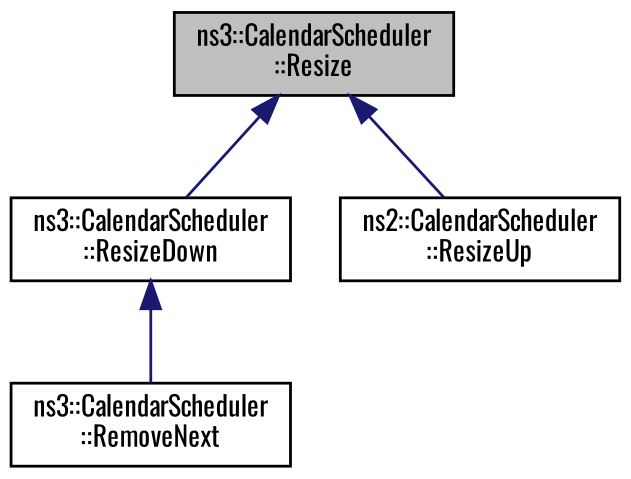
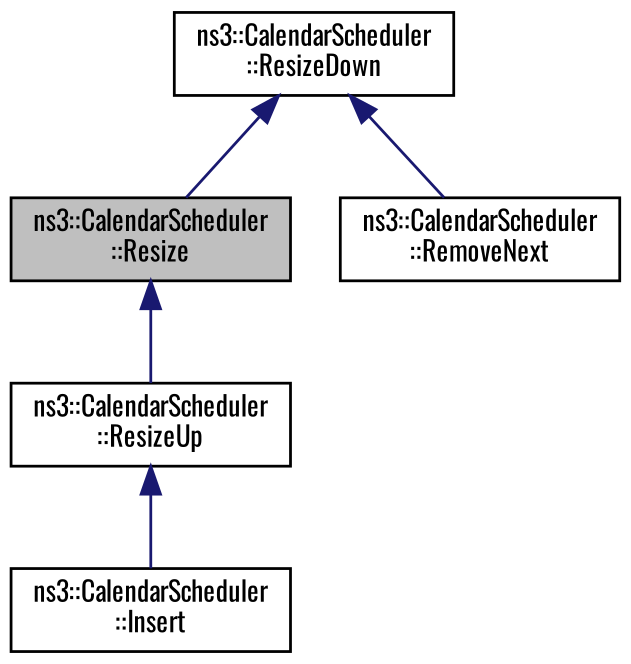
(223, 157) -> (223, 157)
(480, 239) -> (151, 425)
none -> (151, 610)
